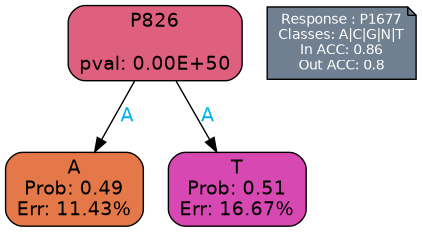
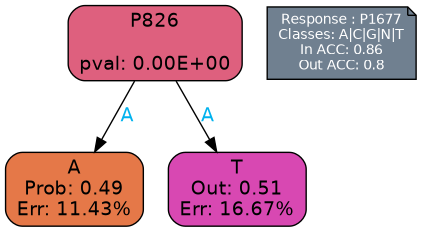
(155, 43) -> (155, 43)
(237, 189) -> (237, 189)
